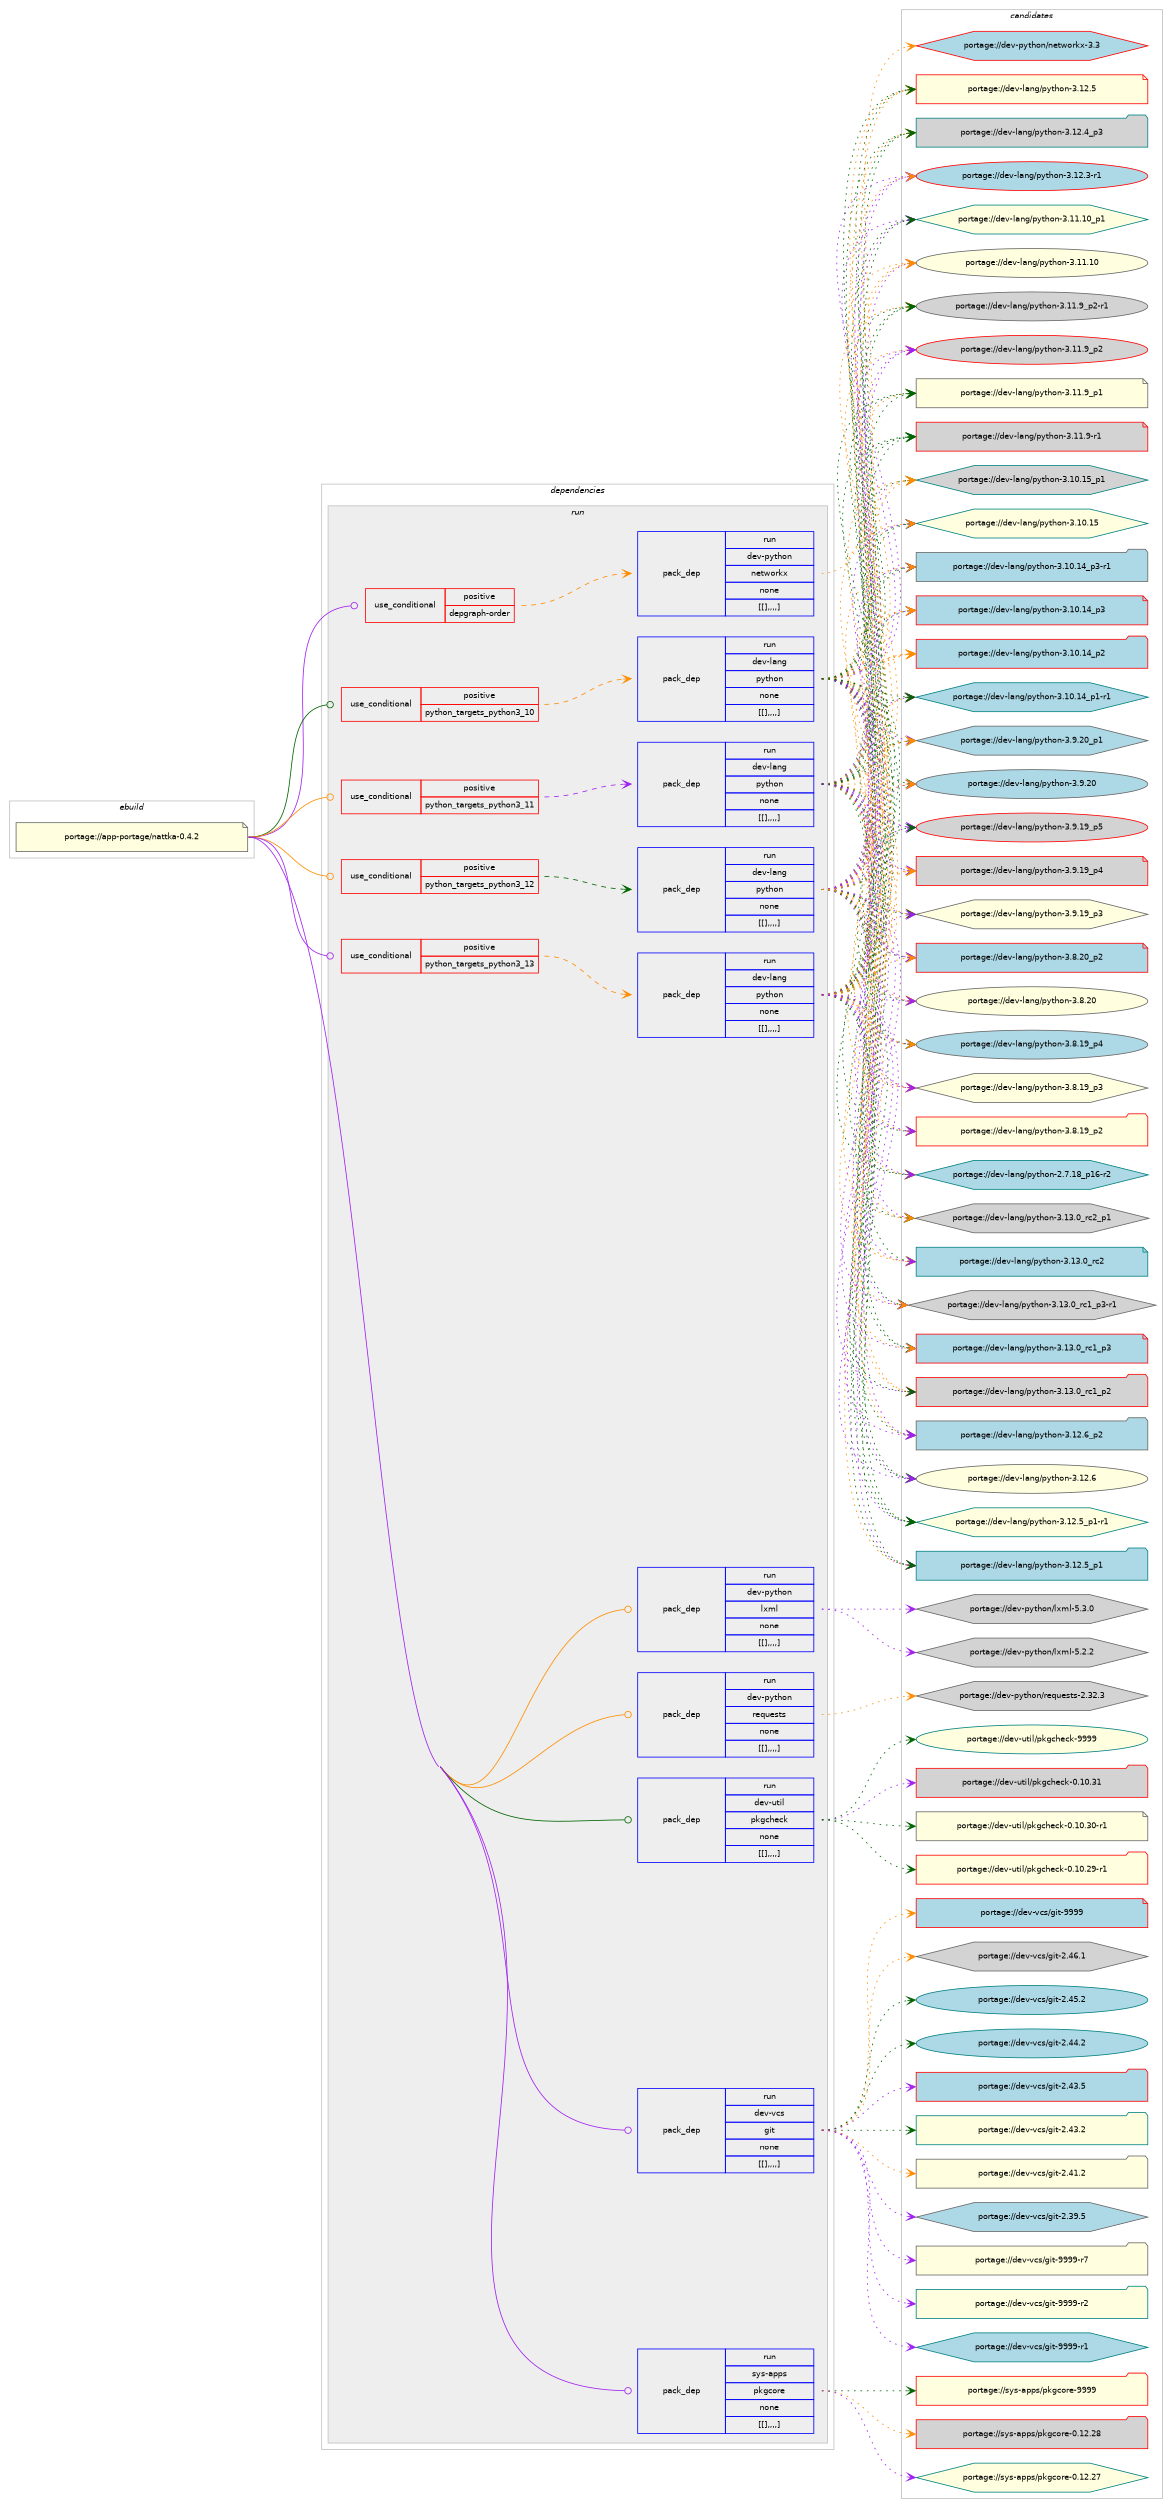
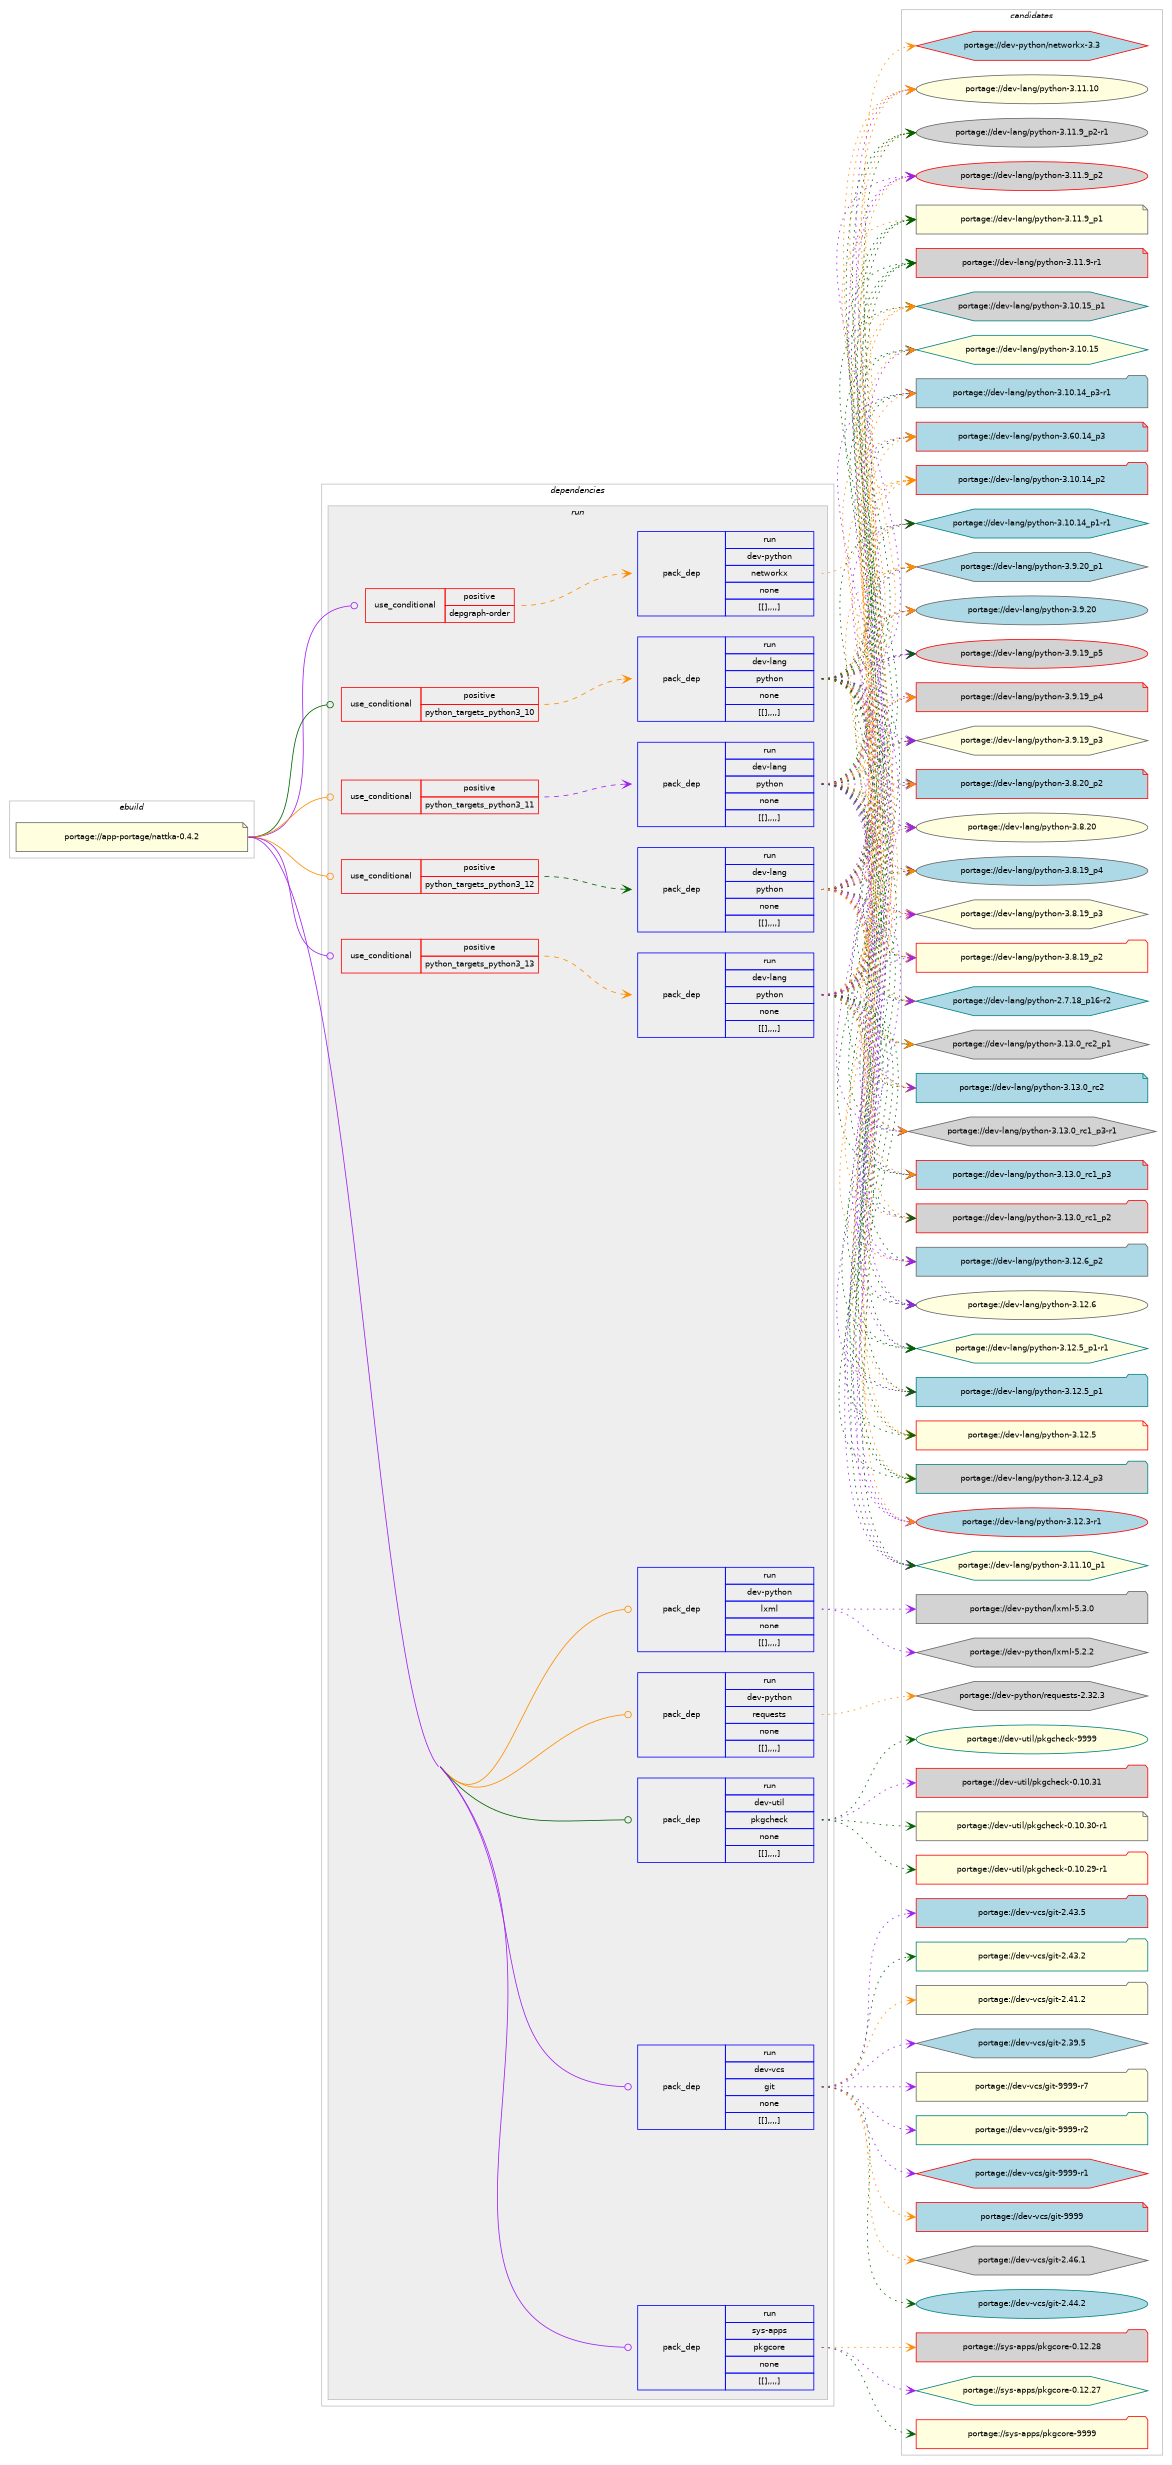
(1032, 610) -> (1032, 437)
(1032, 1609) -> (1032, 1609)
(1032, 2000) -> none
(1032, 2347) -> (1032, 2174)
